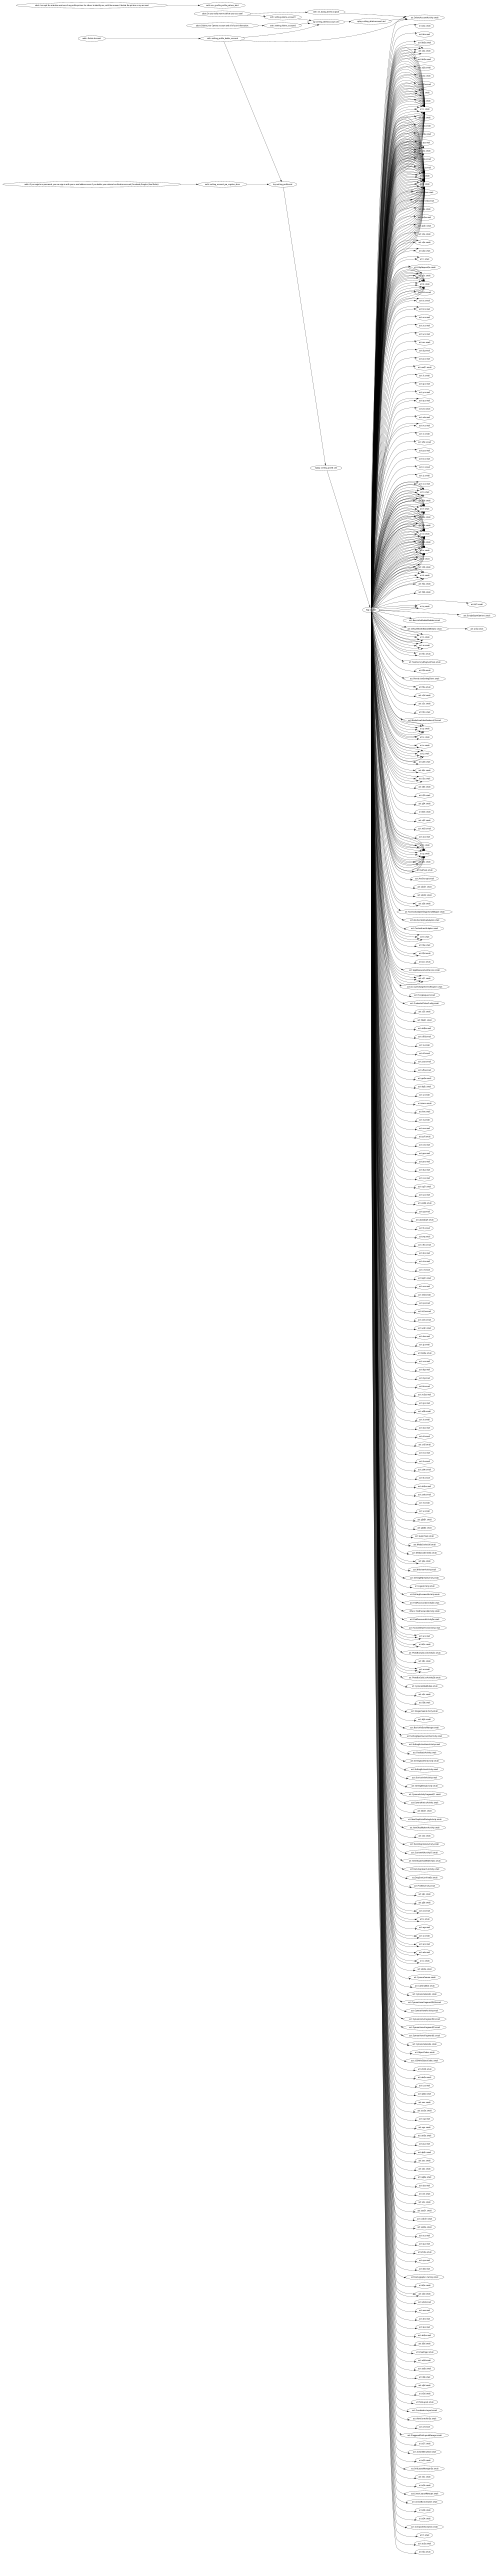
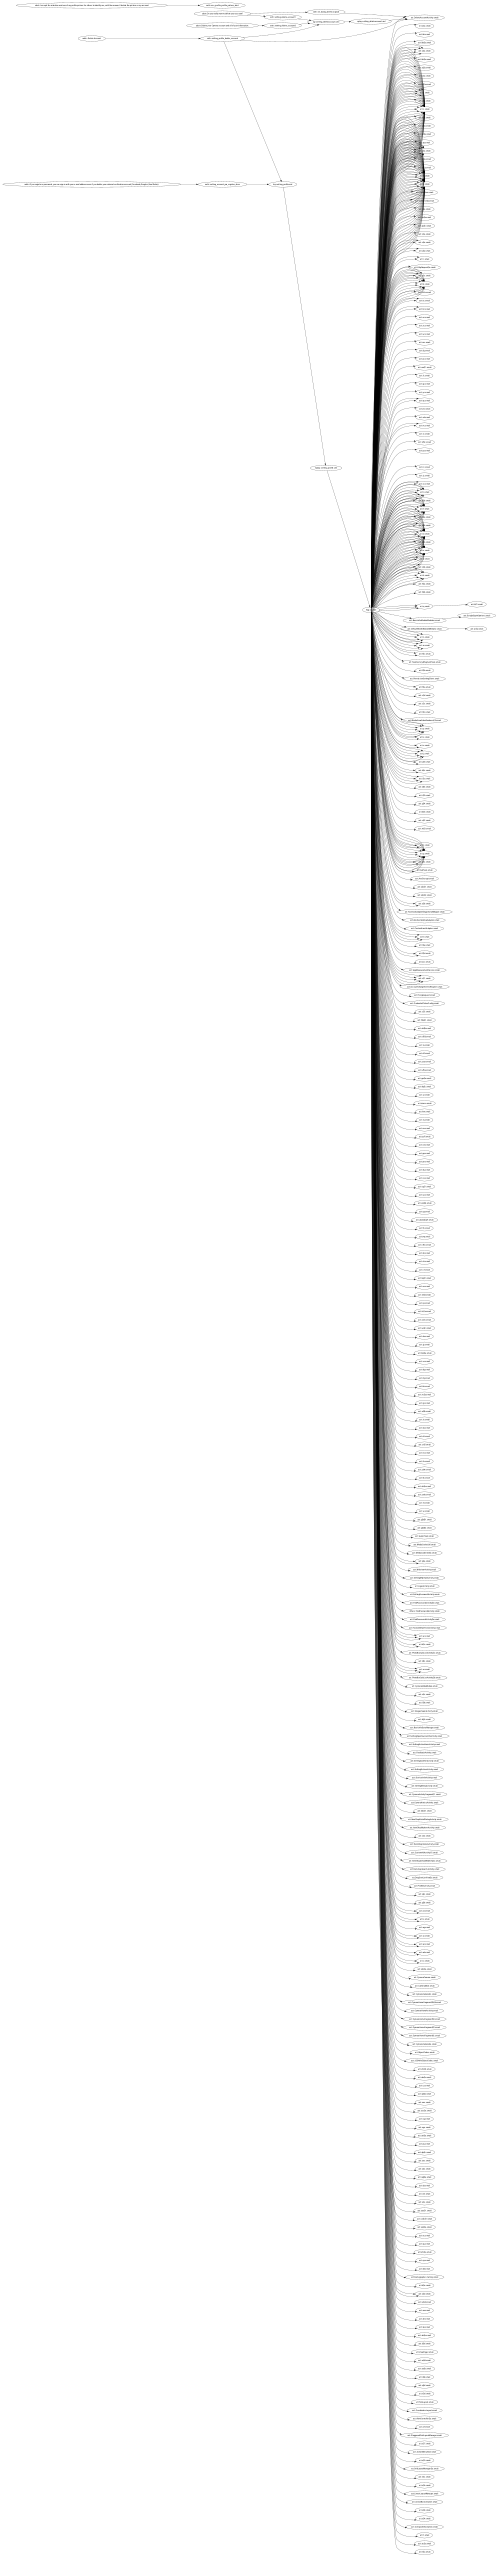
(425, 459) -> none
(421, 600) -> (449, 605)
(418, 612) -> (451, 618)
(425, 837) -> none
